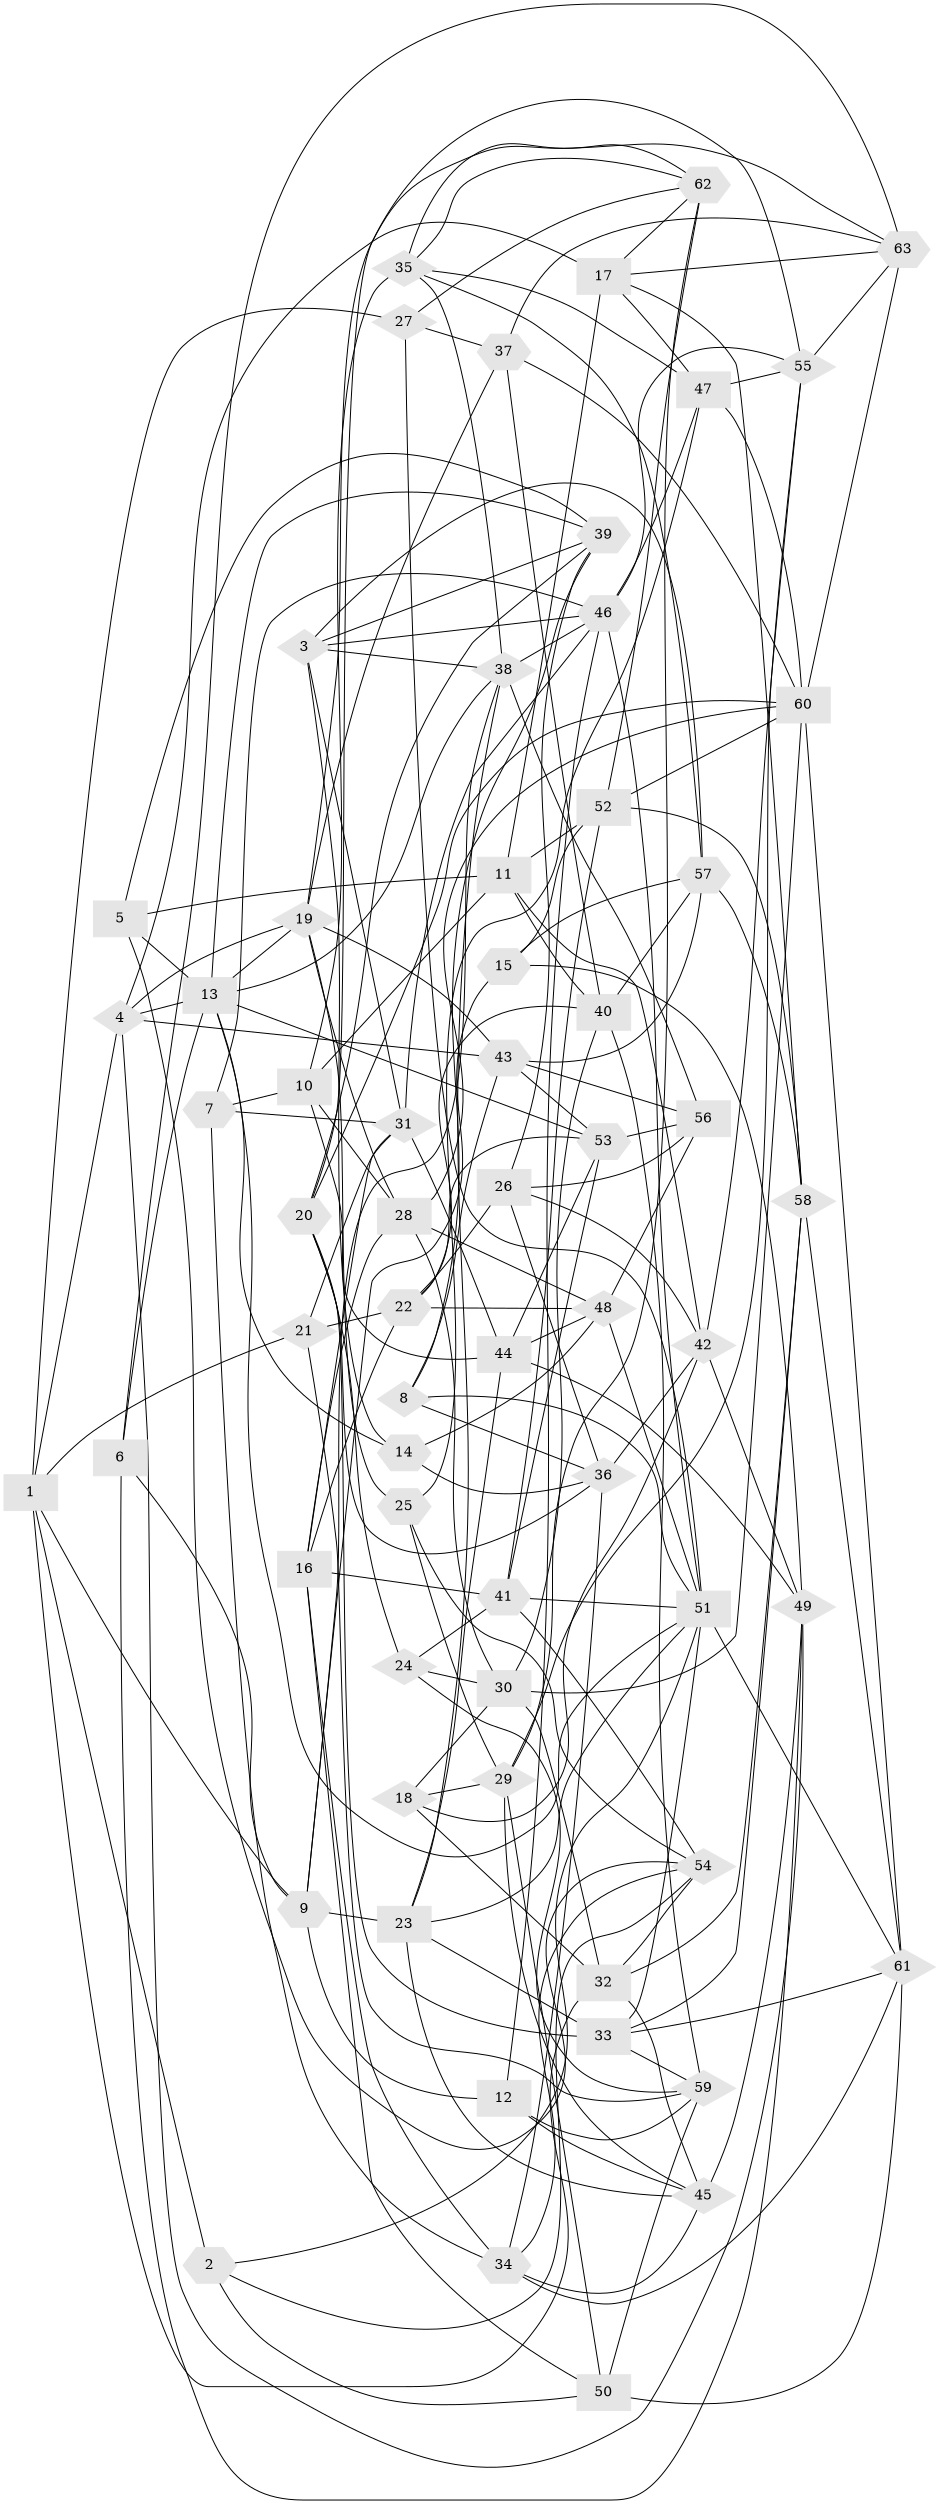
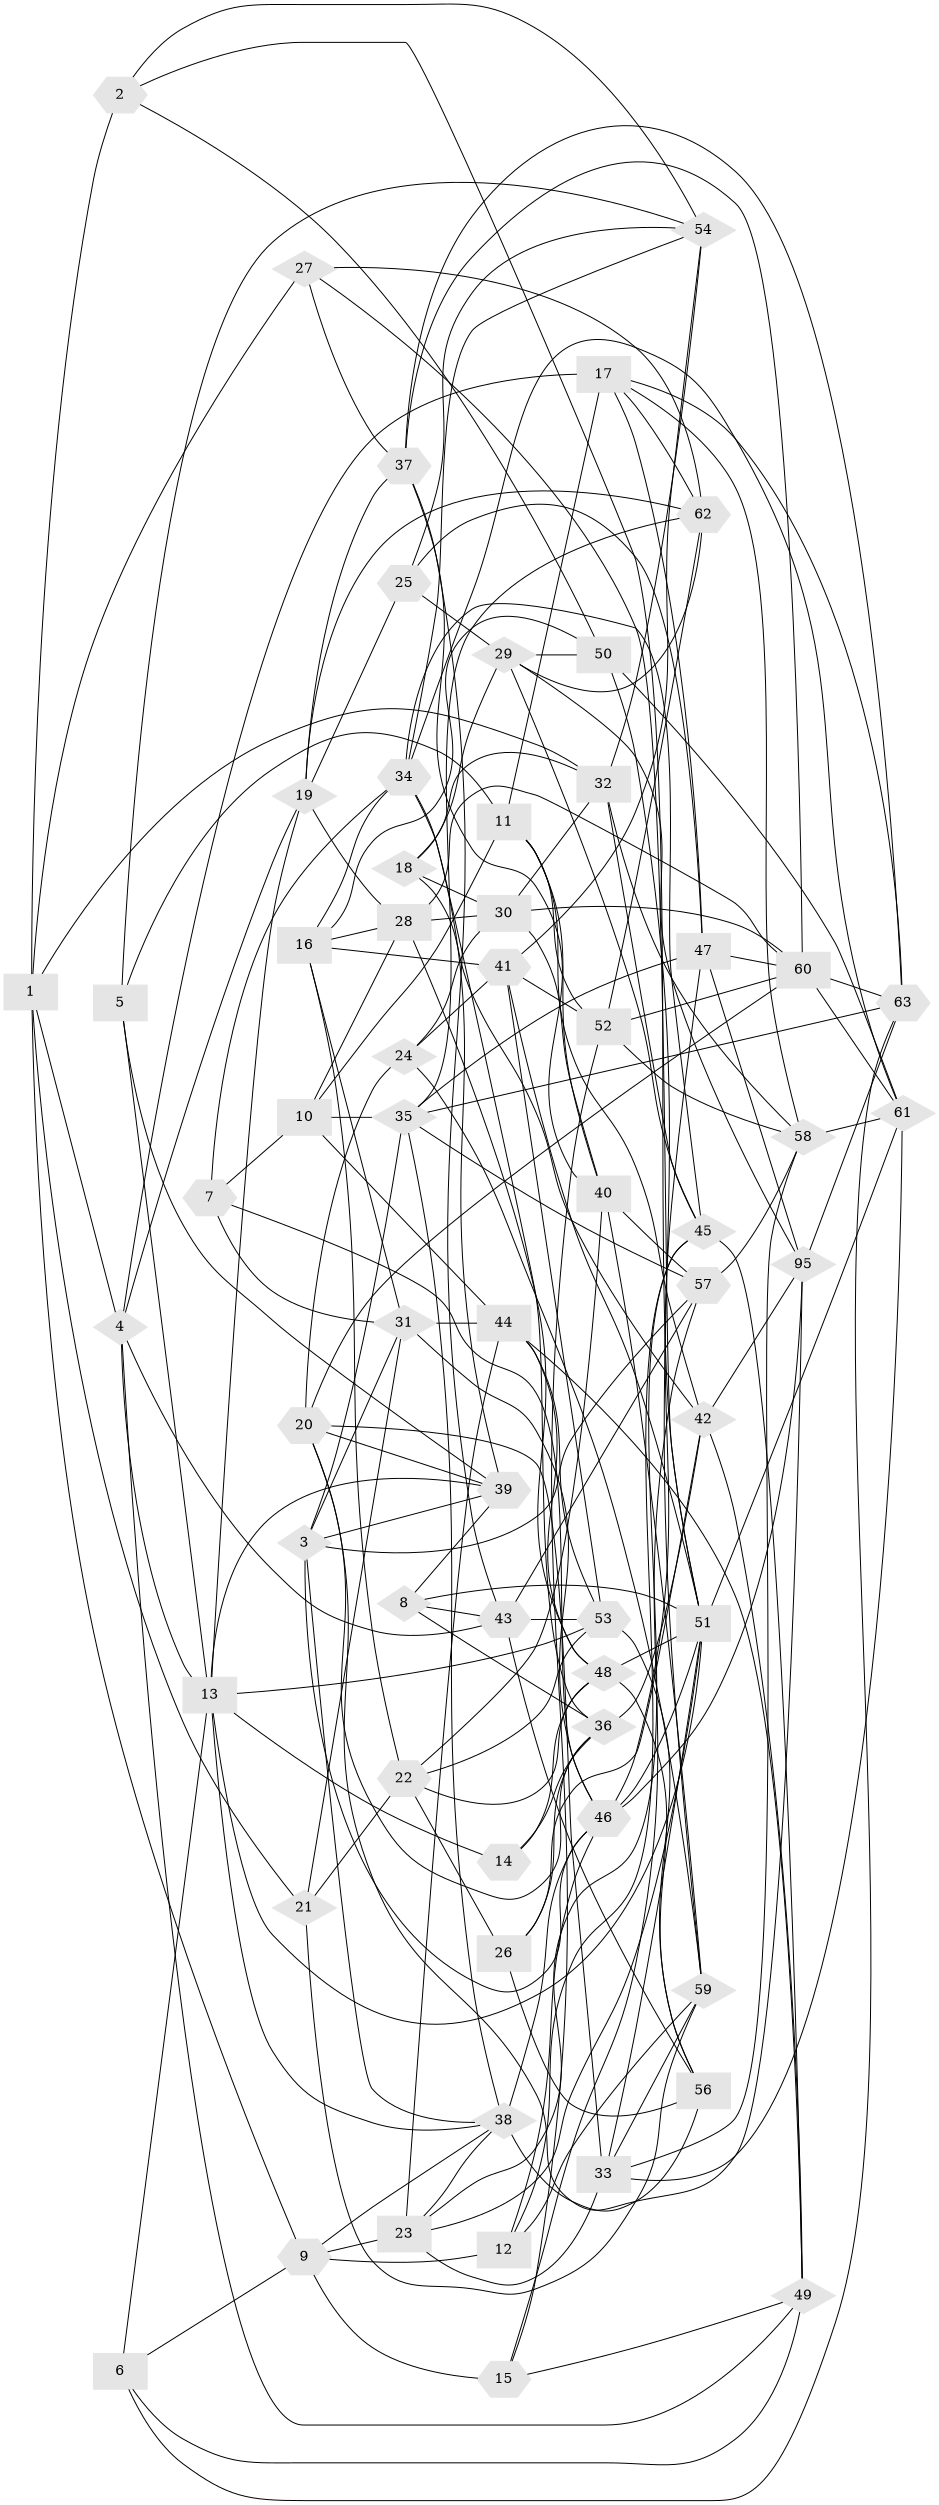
(803, 367) -> (803, 1265)
(546, 859) -> (463, 1115)
(335, 878) -> (365, 1333)
(405, 969) -> (453, 1099)
